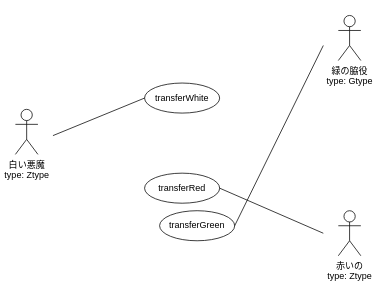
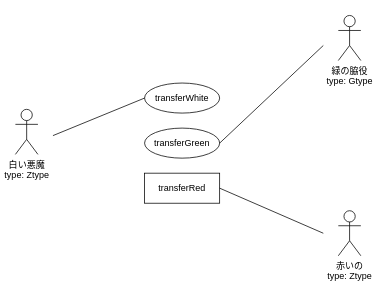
(182, 188) -> (182, 188)
(197, 225) -> (182, 143)
